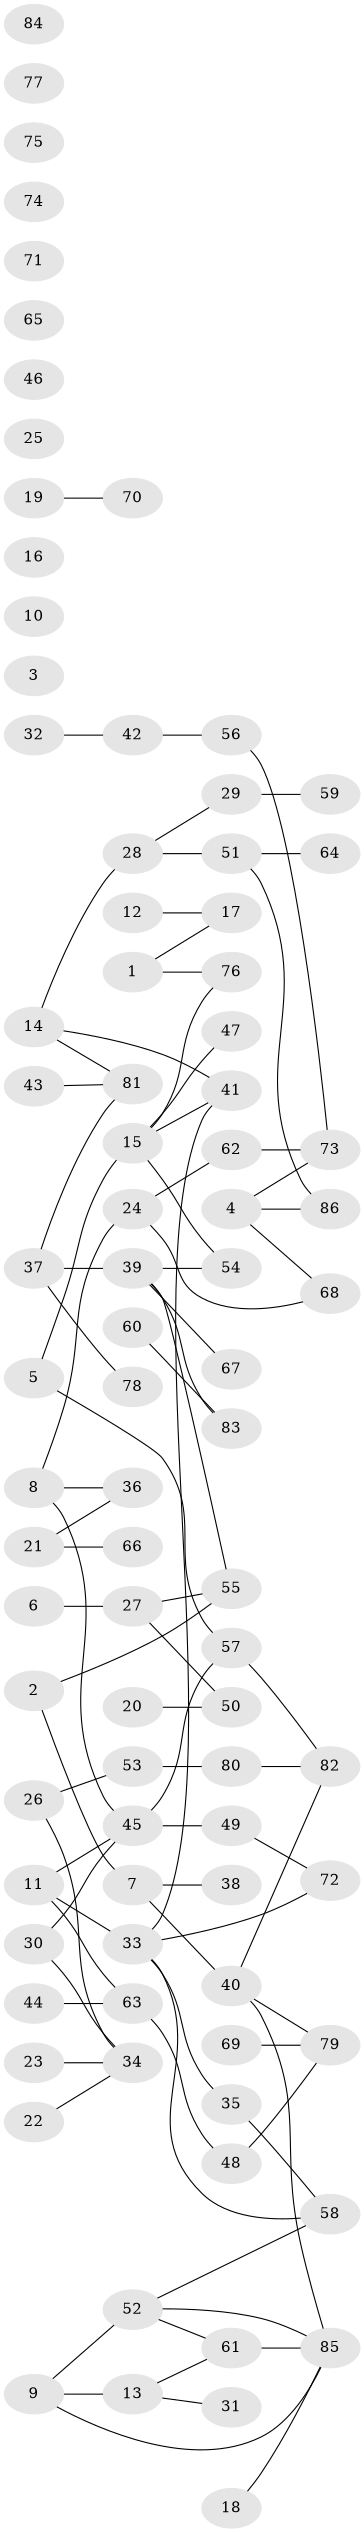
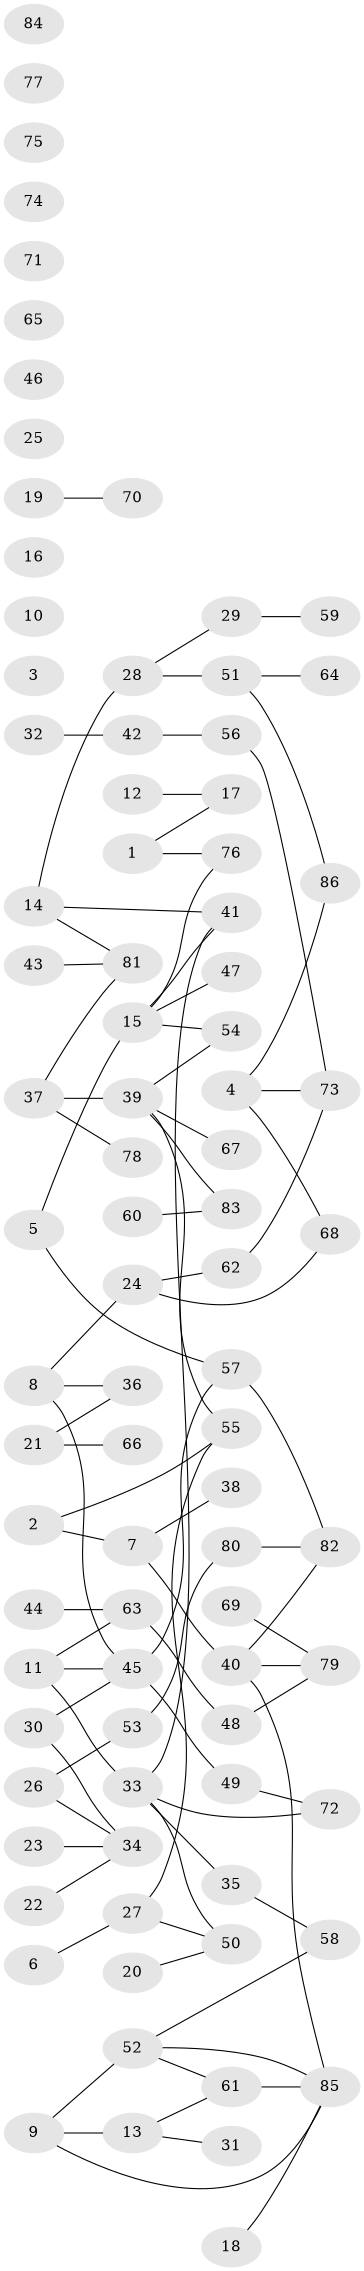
(171, 2130) -> (182, 1866)
